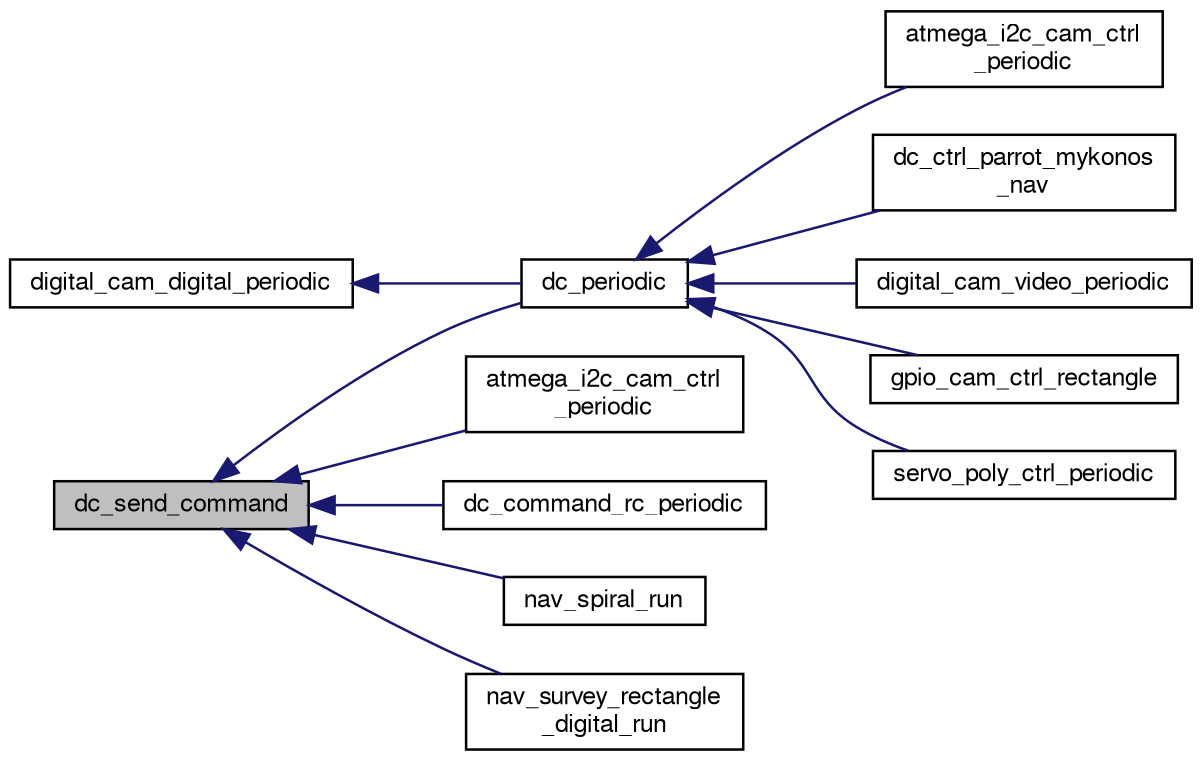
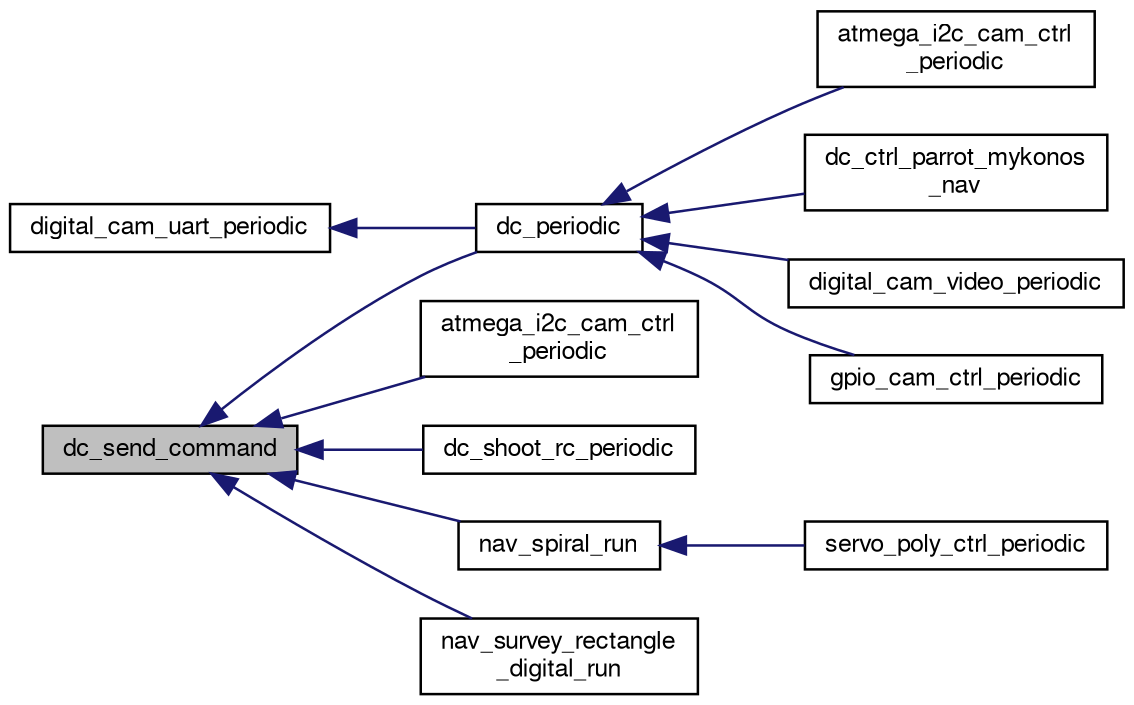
(181, 283) -> (170, 228)
(811, 379) -> (745, 545)
(1024, 379) -> (956, 379)
(605, 505) -> (559, 450)
